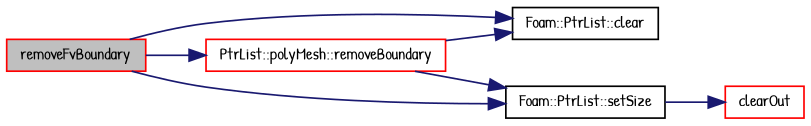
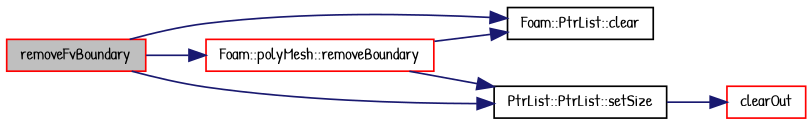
(326, 55) -> (320, 55)
(585, 102) -> (580, 102)
